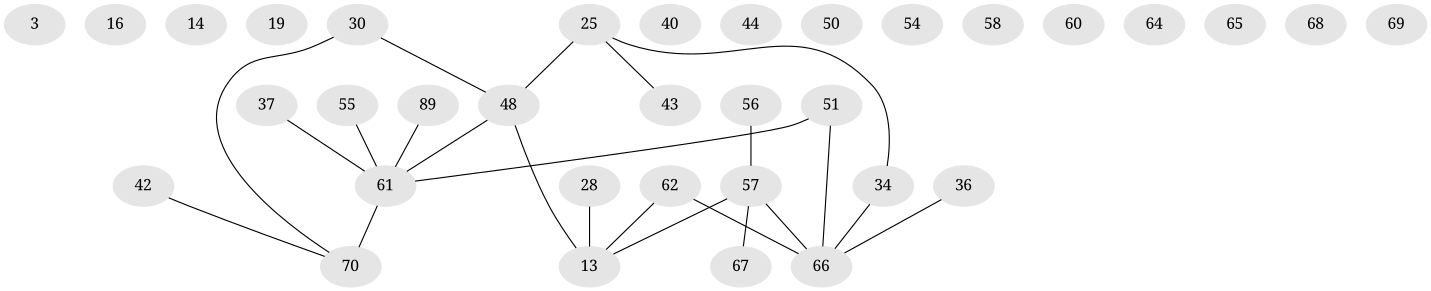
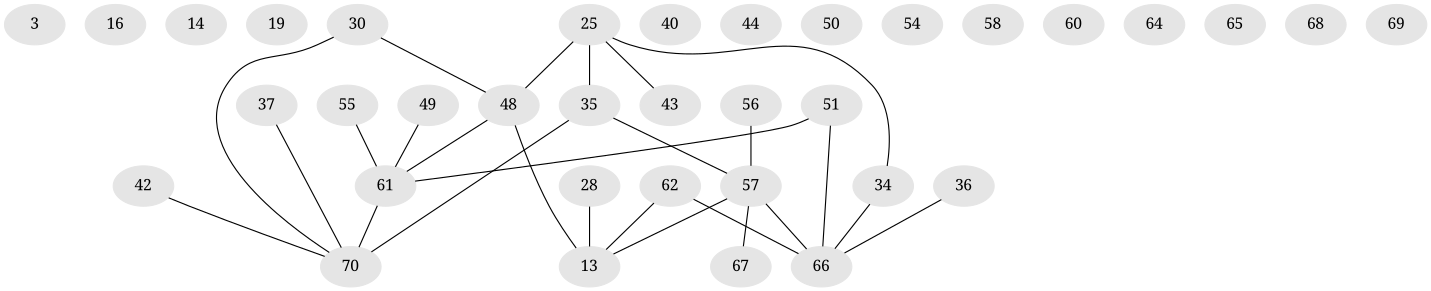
(428, 105) -> (428, 105)
none -> (590, 105)
(326, 146) -> (309, 186)
